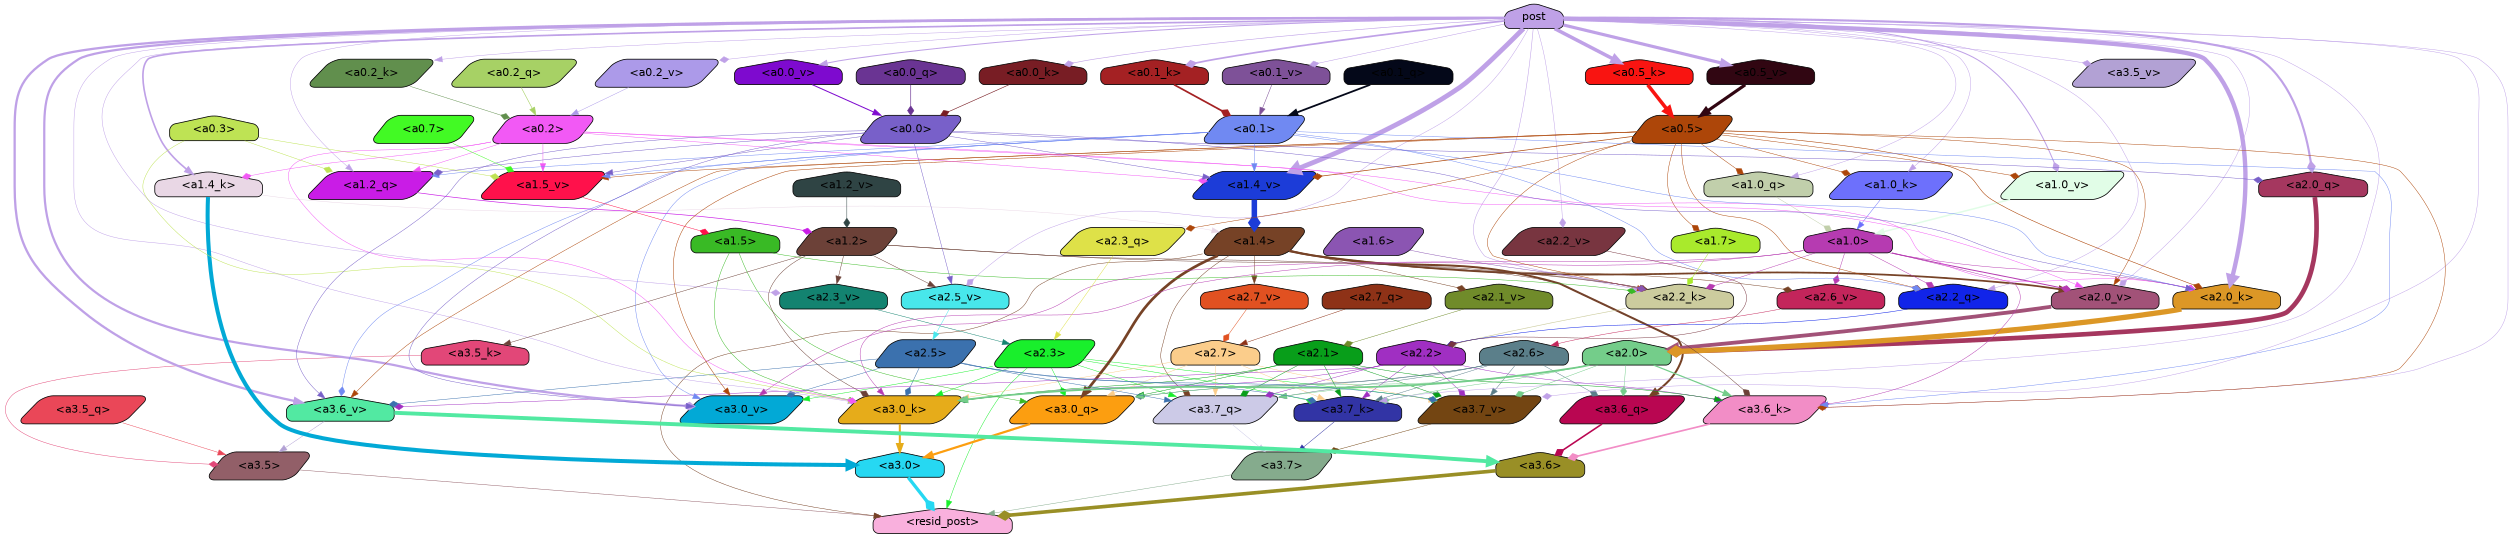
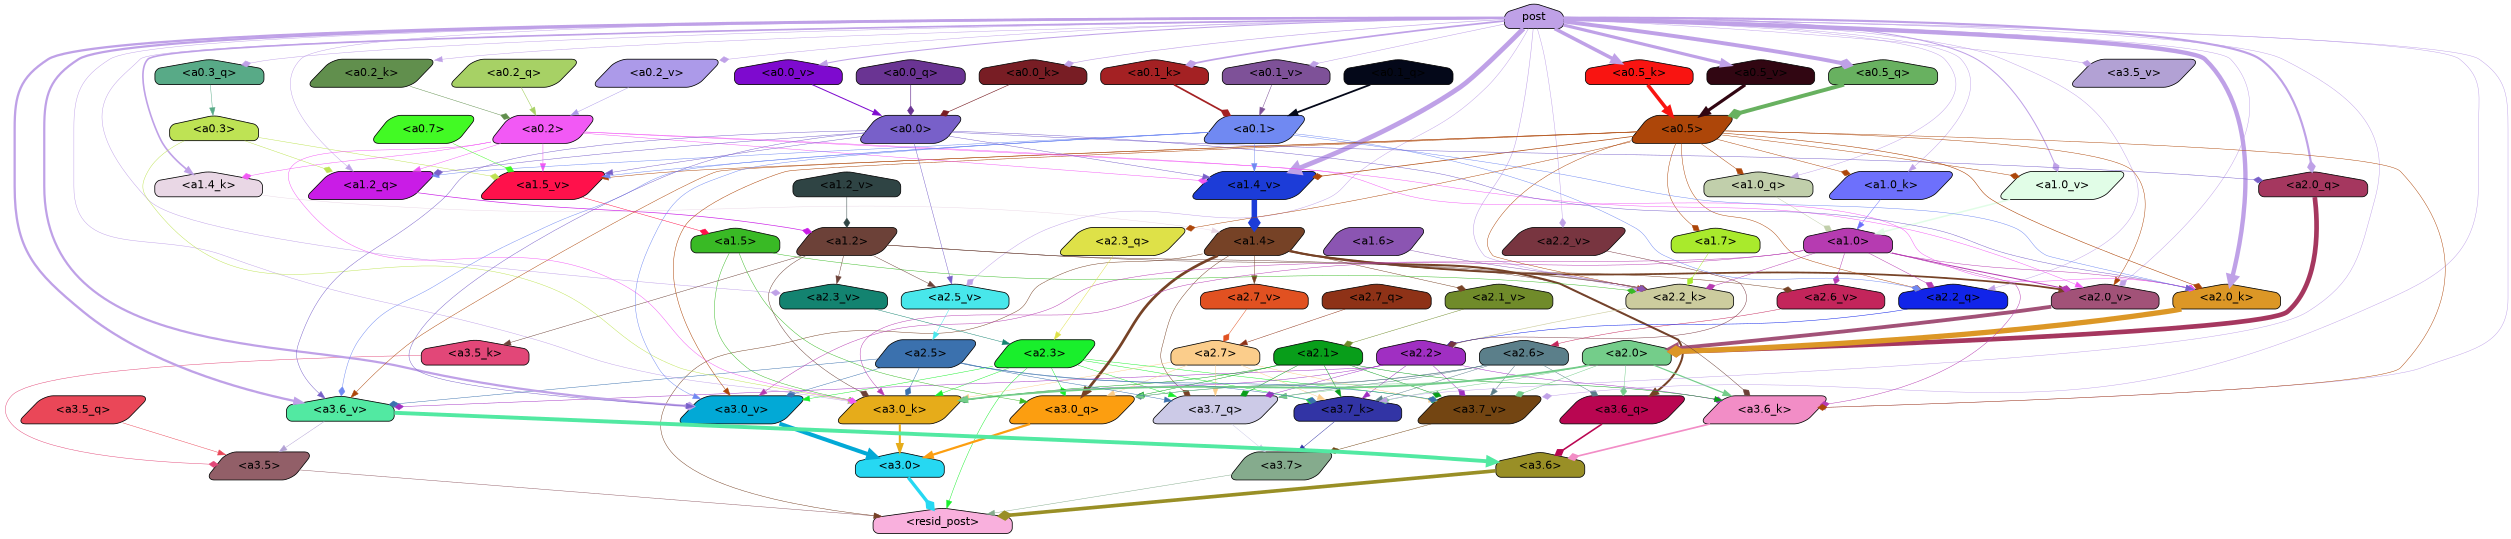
none -> (209, 73)
none -> (1883, 73)
(2190, 164) -> none
(439, 452) -> (824, 439)
